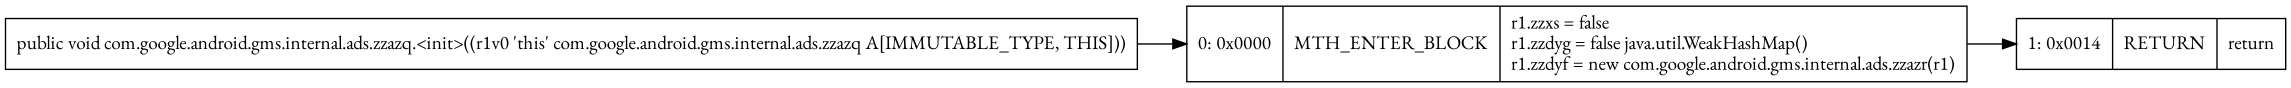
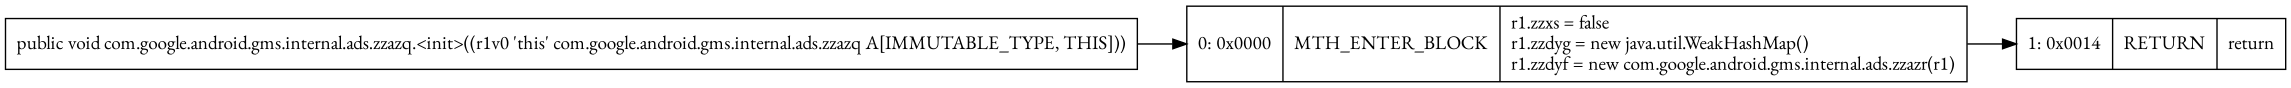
(1660, 43) -> (1660, 43)
